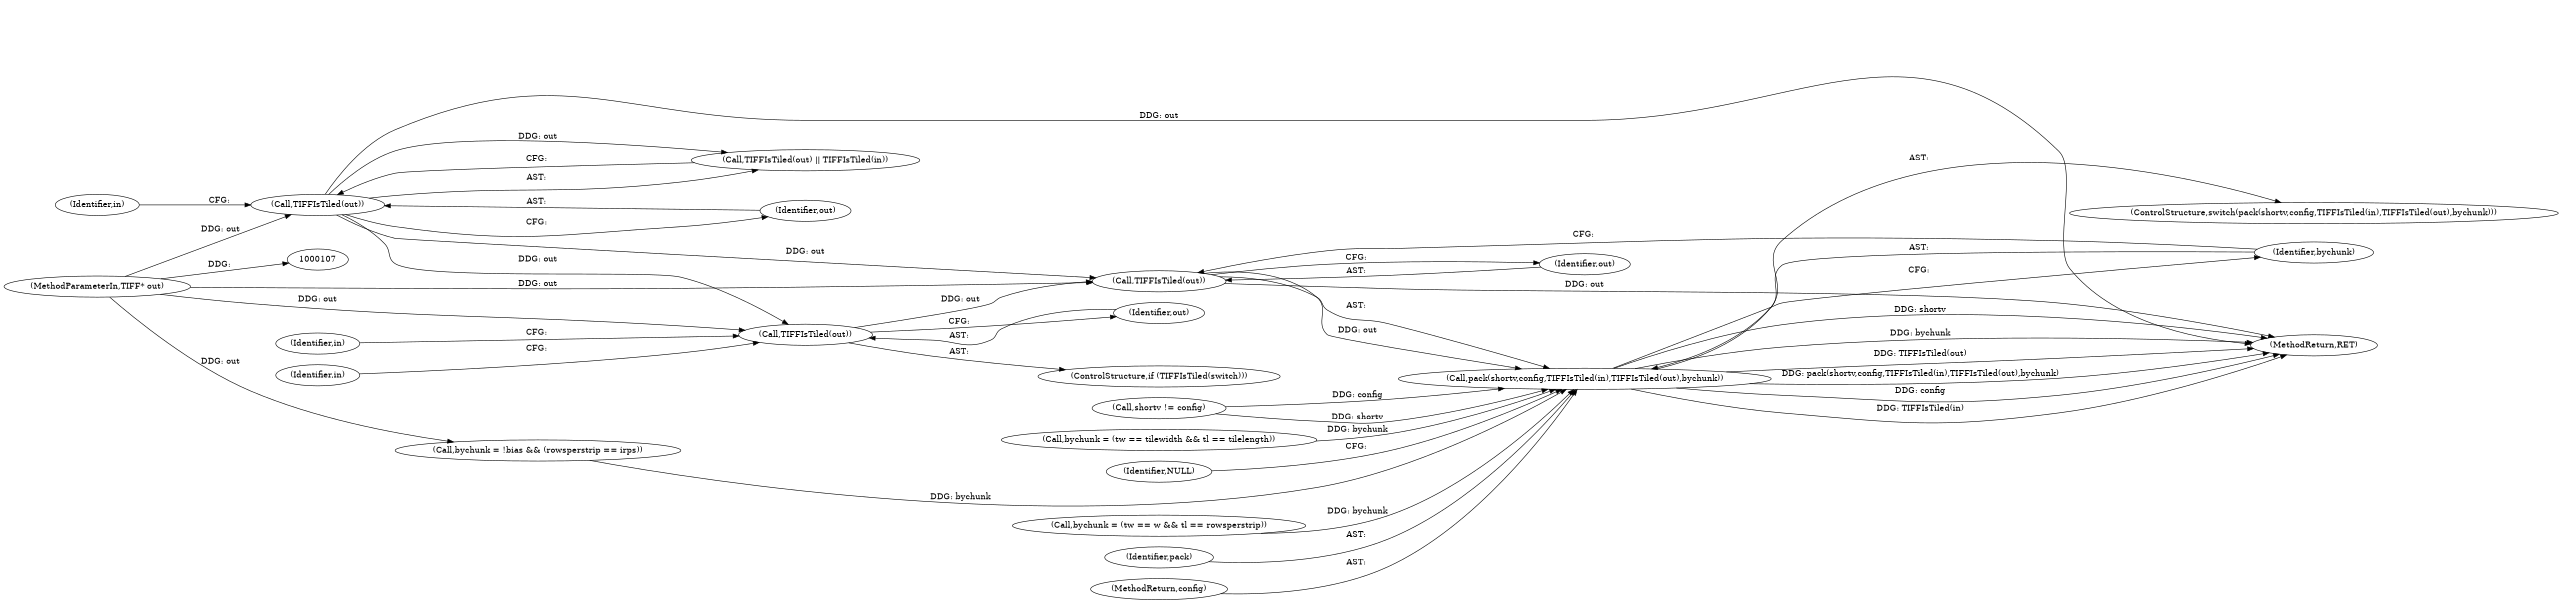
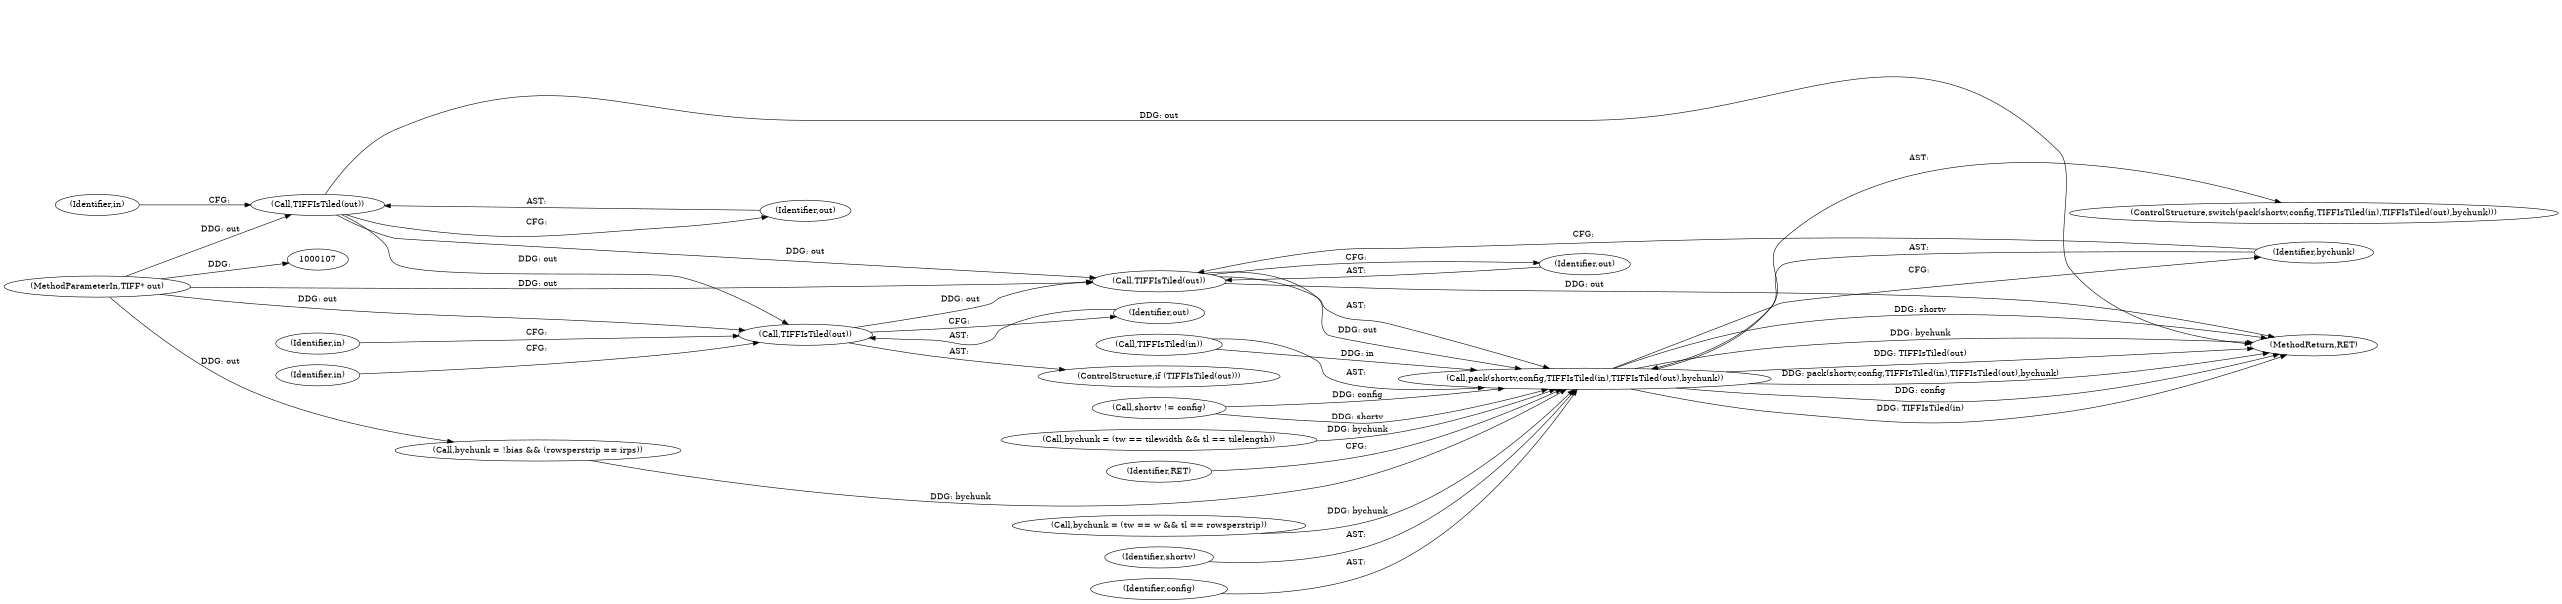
(806, 160) -> none
none -> (1159, 345)
(1159, 376) -> (1159, 376)
(1159, 472) -> (1159, 472)
(1159, 557) -> (1159, 557)
(1159, 589) -> (1159, 589)
